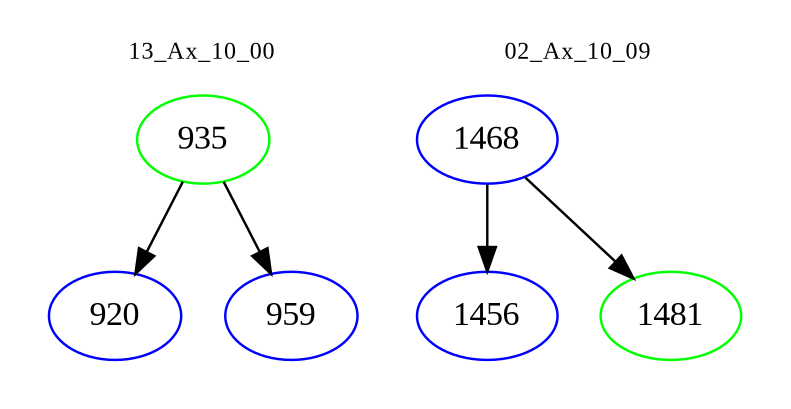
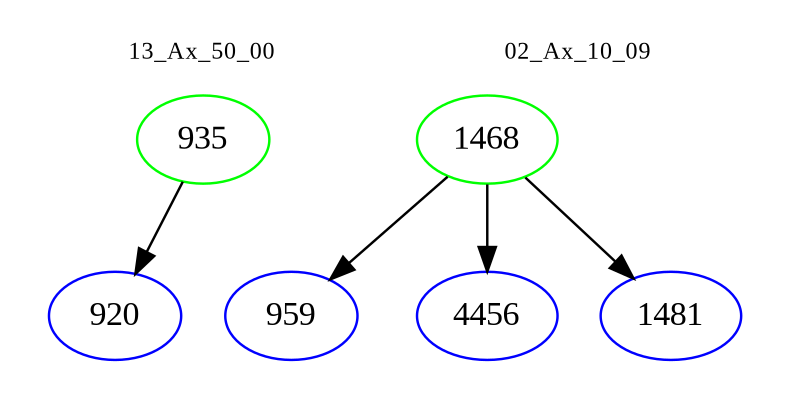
(203, 53) -> (203, 53)
(487, 140) -> (487, 140)
(242, 217) -> (413, 207)
(487, 316) -> (487, 316)
(671, 316) -> (671, 316)
